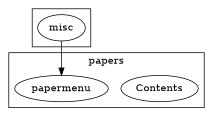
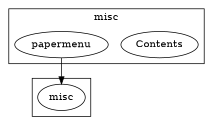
(61, 57) -> (61, 68)
(106, 61) -> (106, 17)
